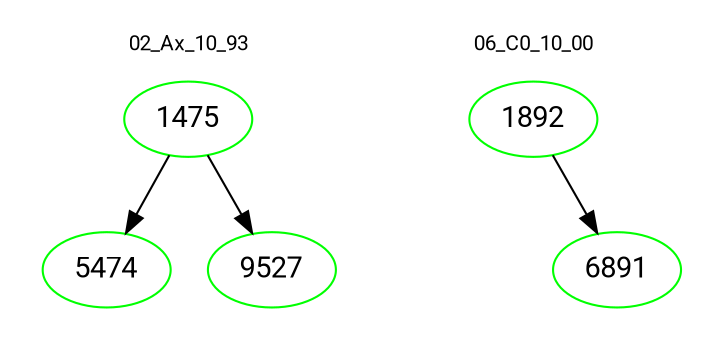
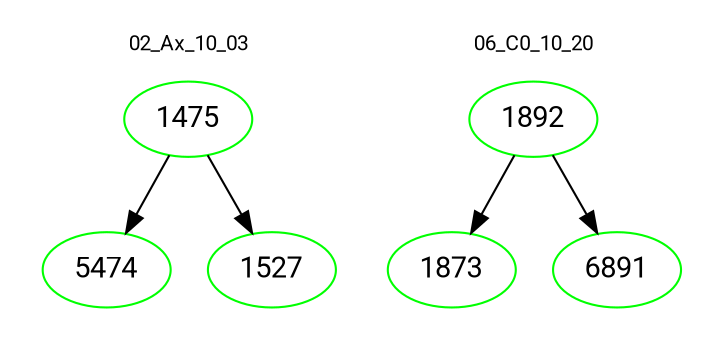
(189, 45) -> (189, 45)
(534, 45) -> (534, 45)
(272, 270) -> (272, 270)
none -> (452, 270)
